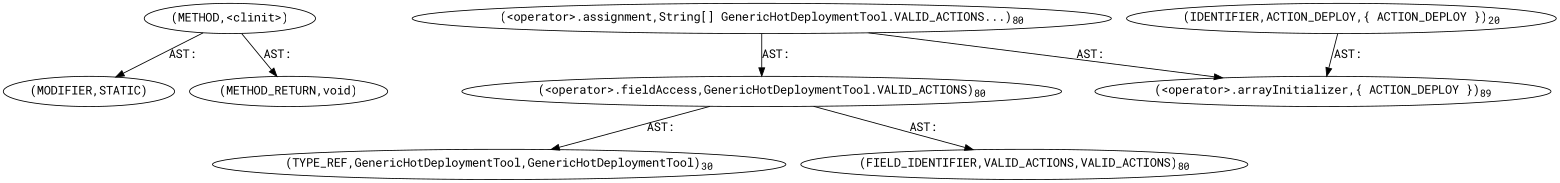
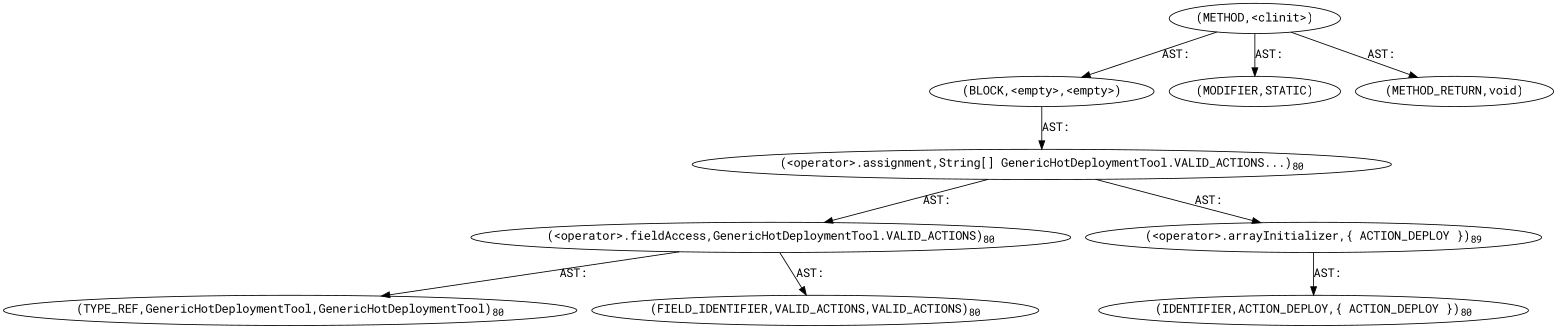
(1494, 17) -> (1466, 309)
(1333, 51) -> (1314, 270)
none -> (1042, 91)
(707, 163) -> (498, 309)
